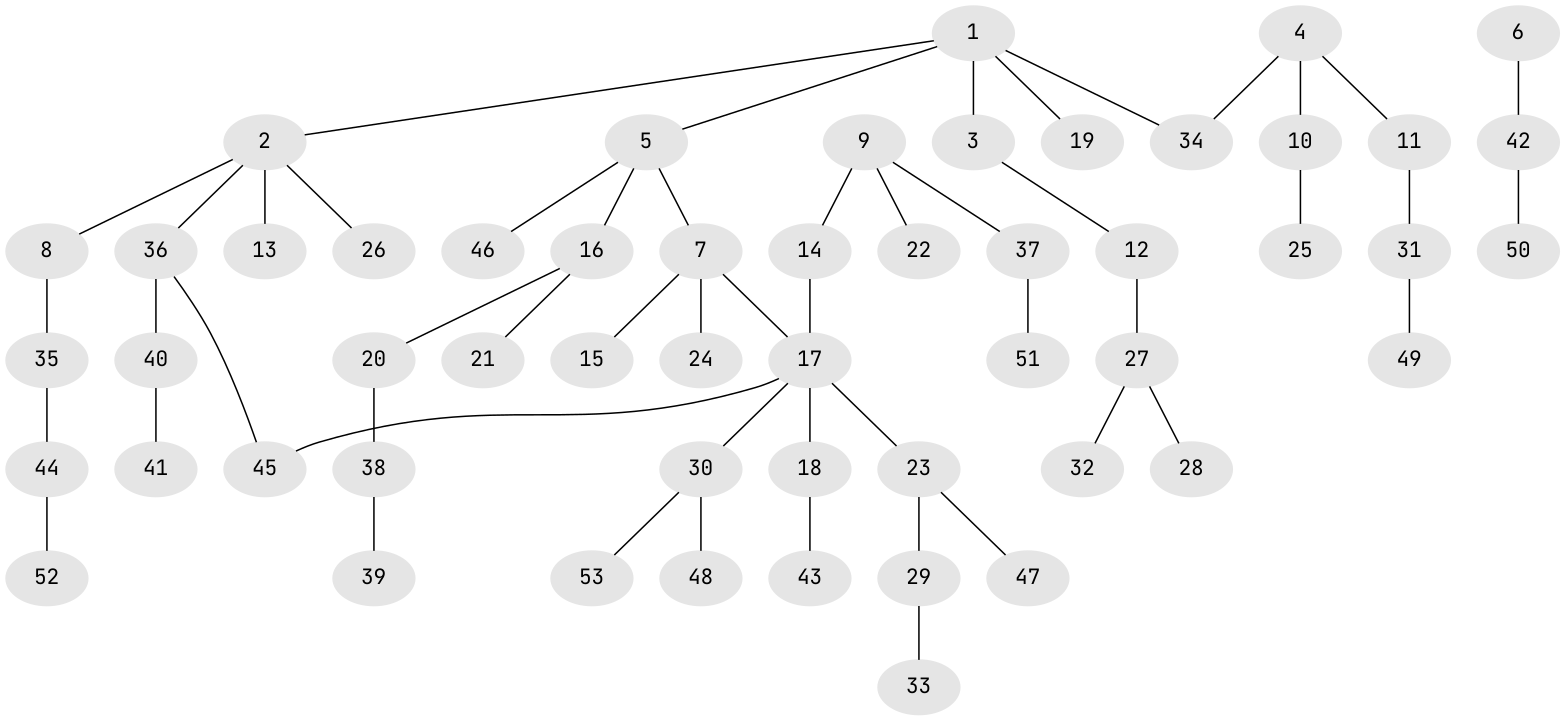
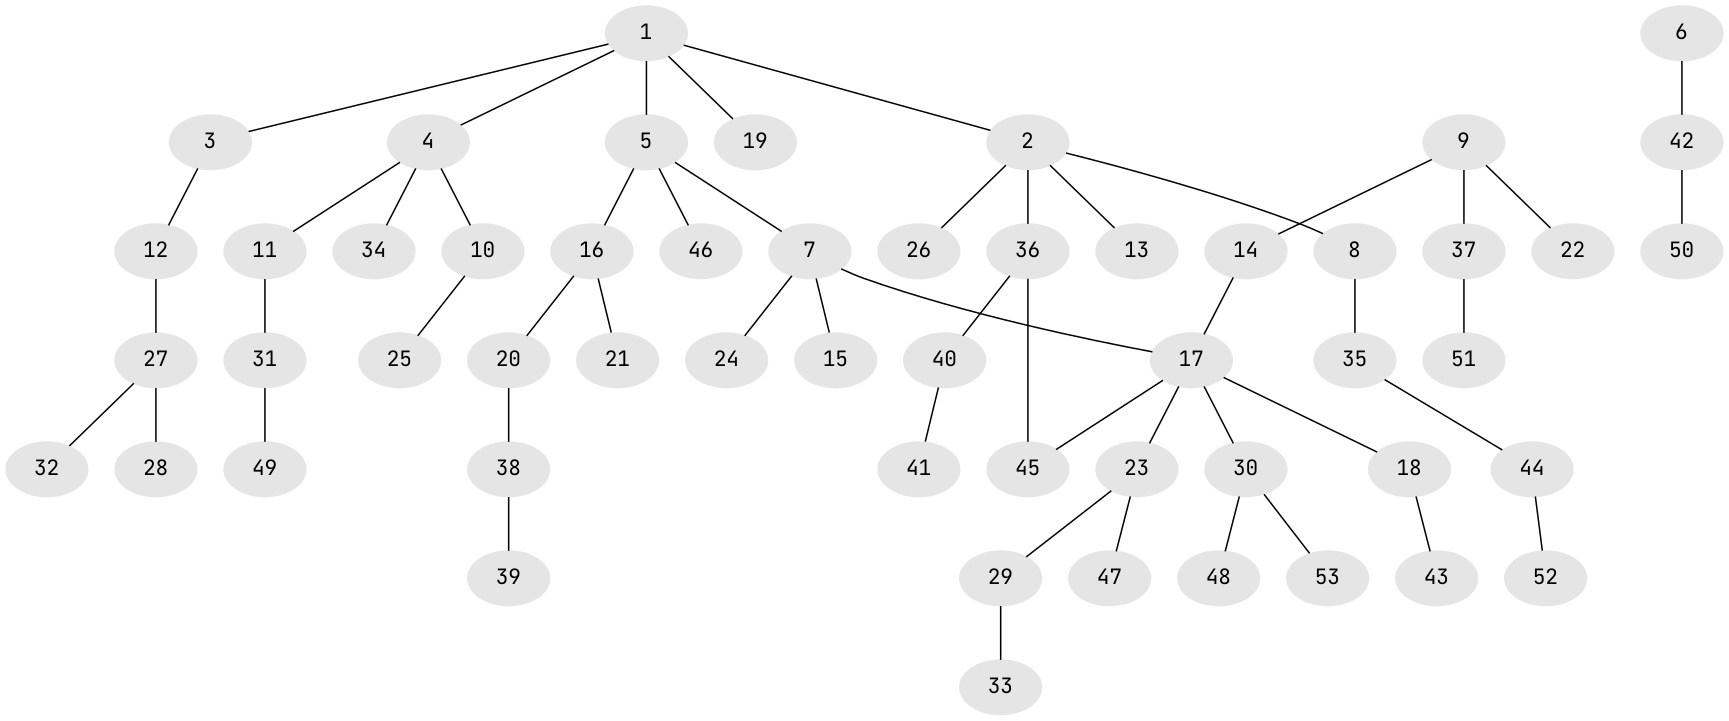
(1082, 88) -> (537, 88)
